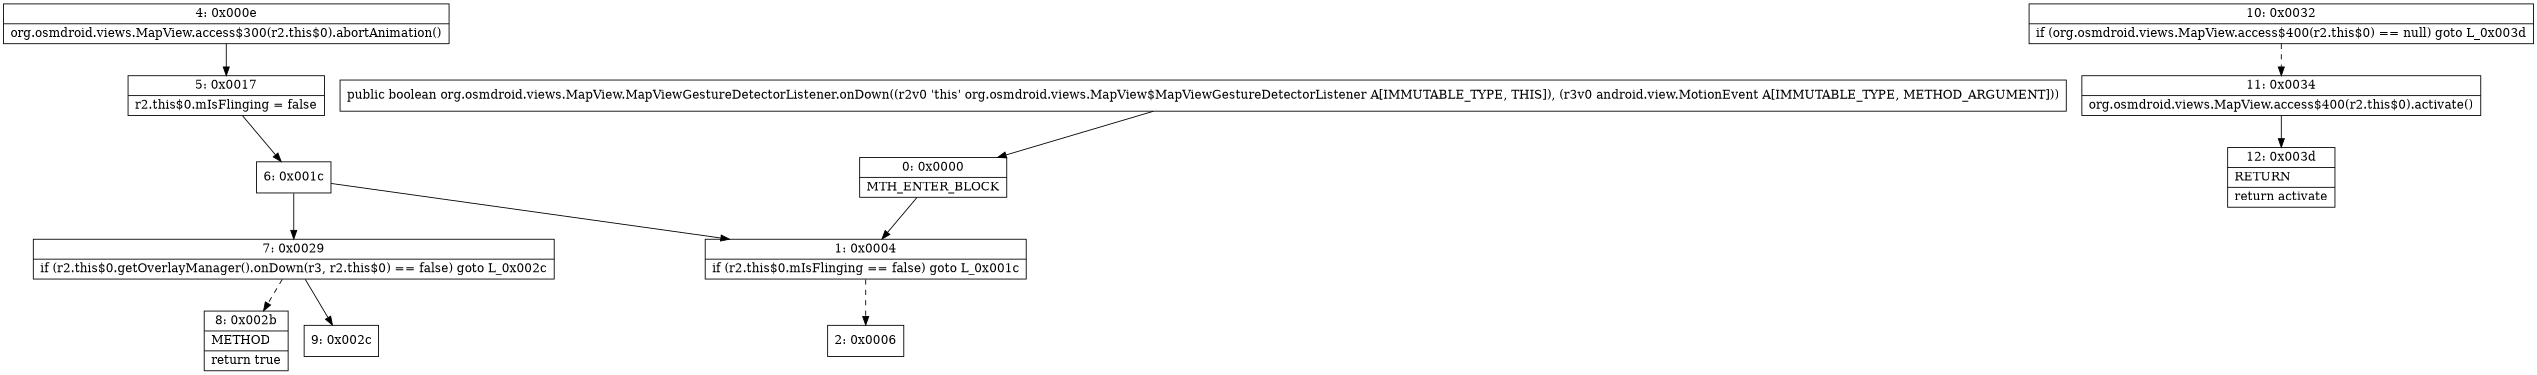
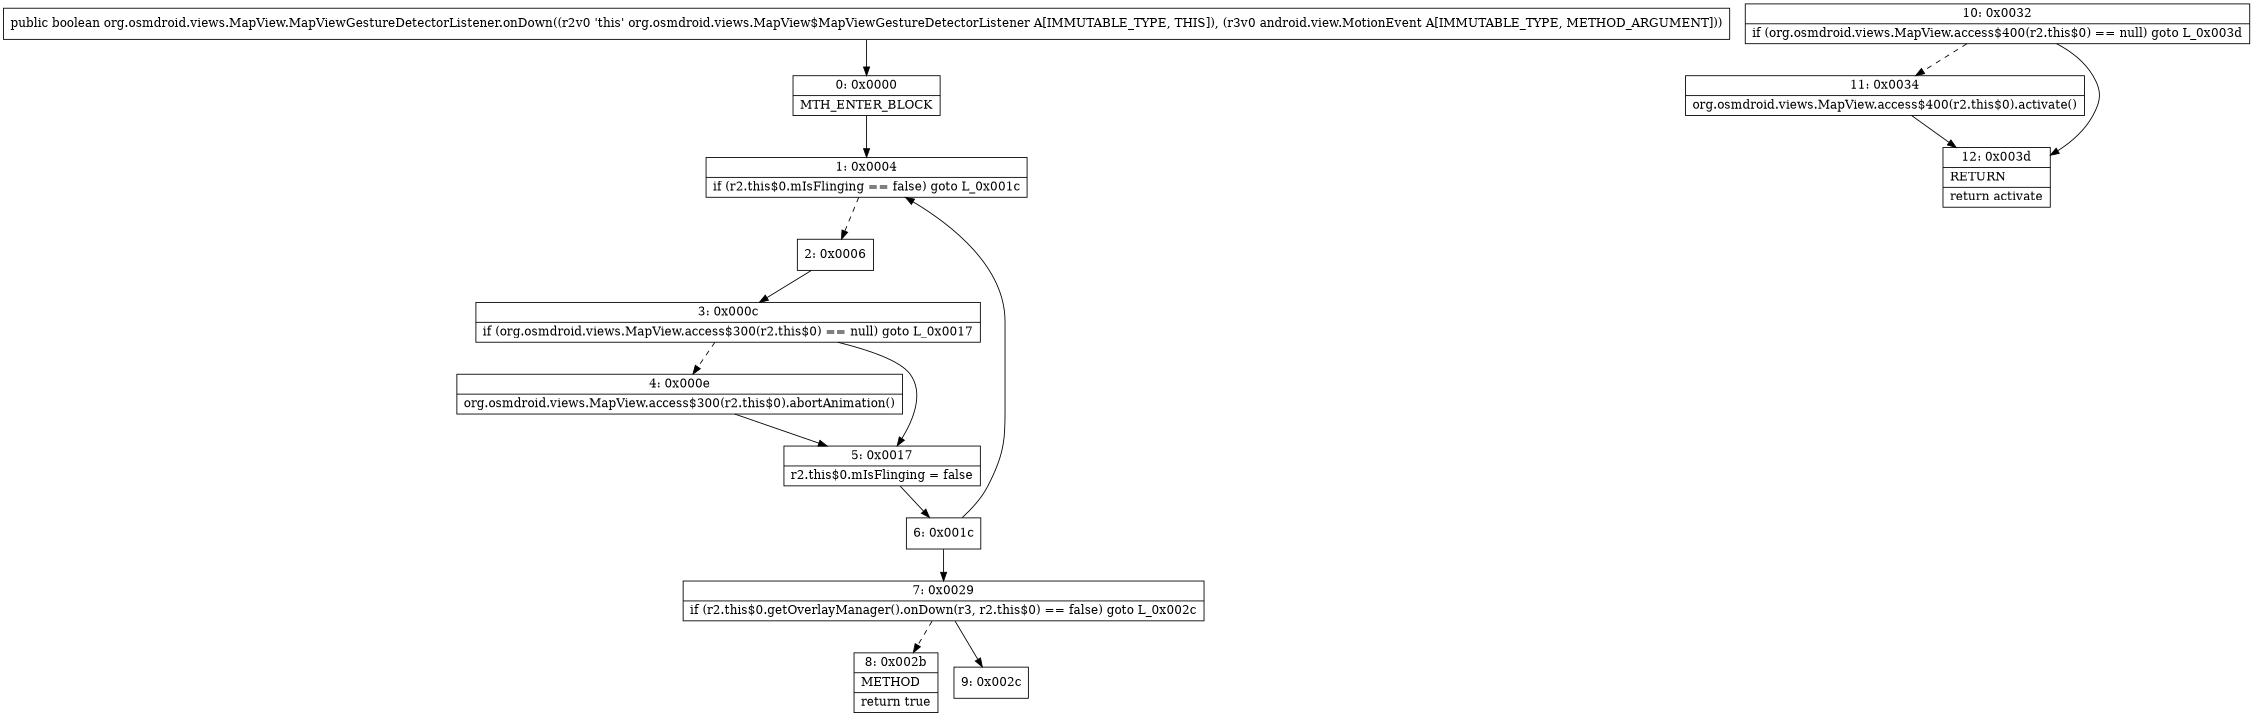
none -> (2099, 96)
none -> (728, 322)
